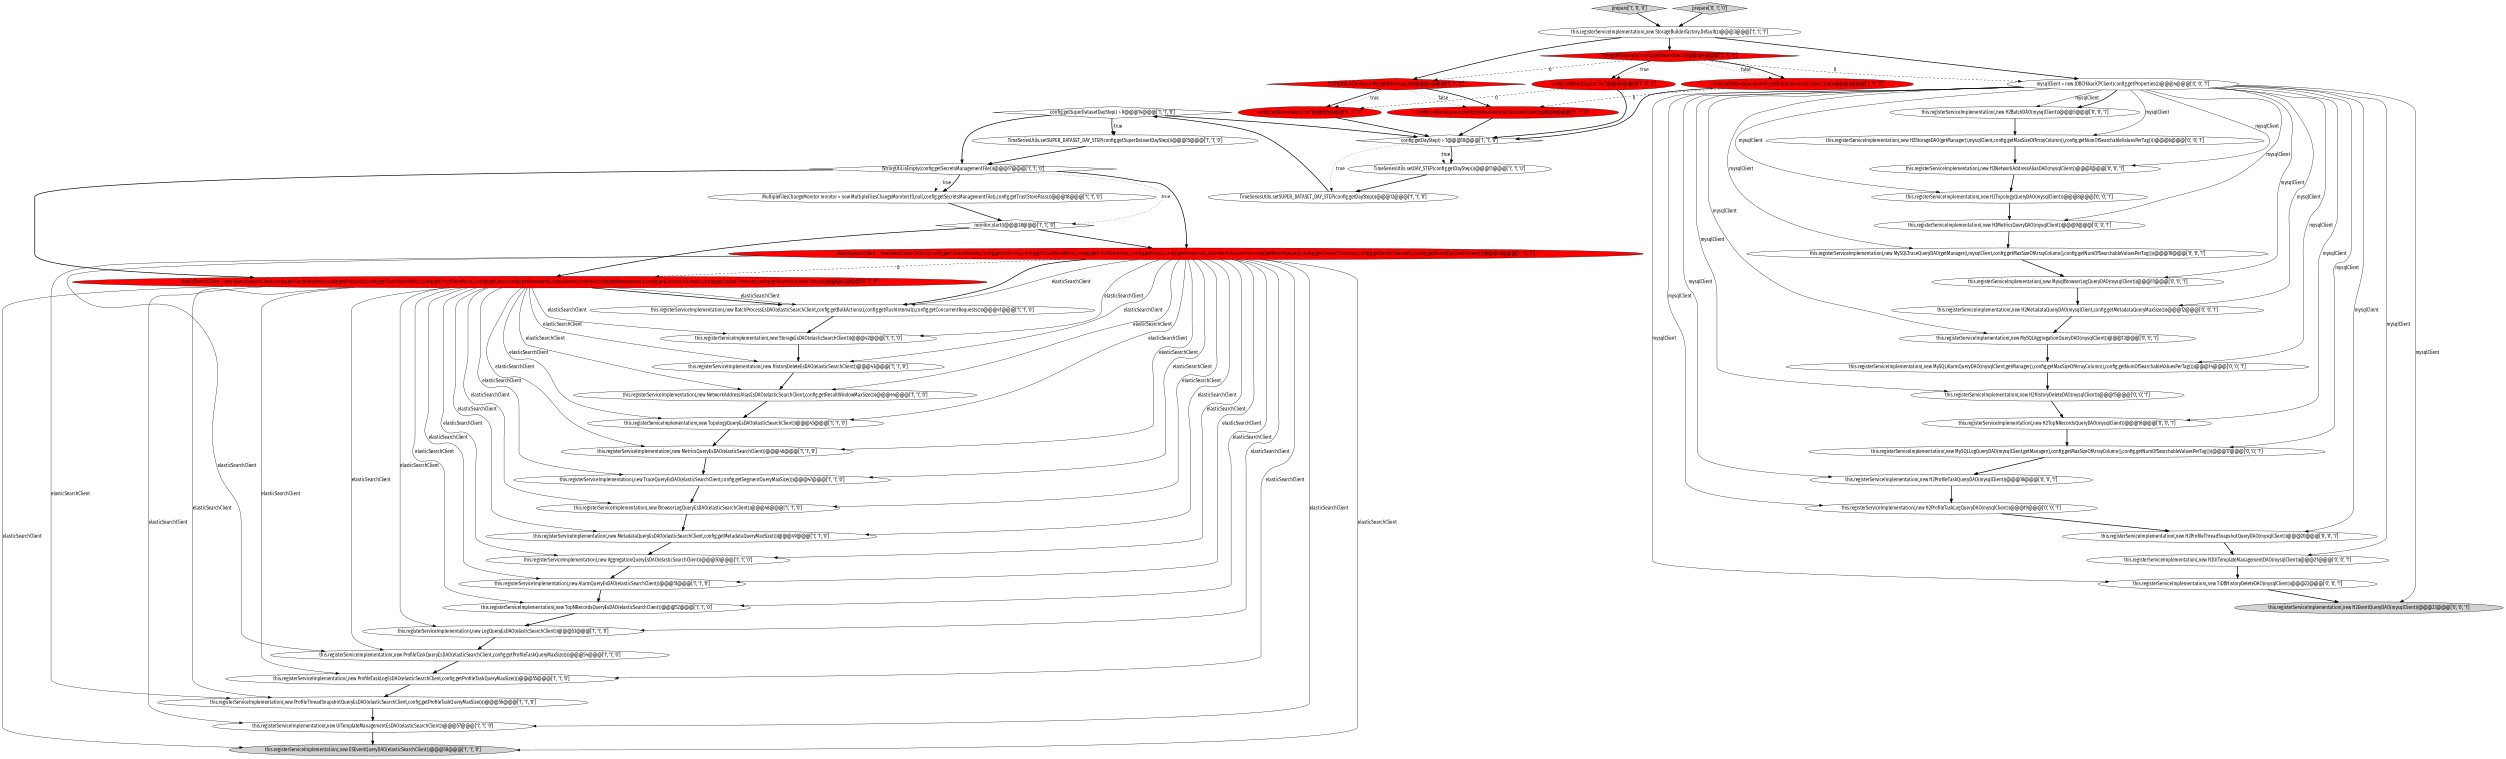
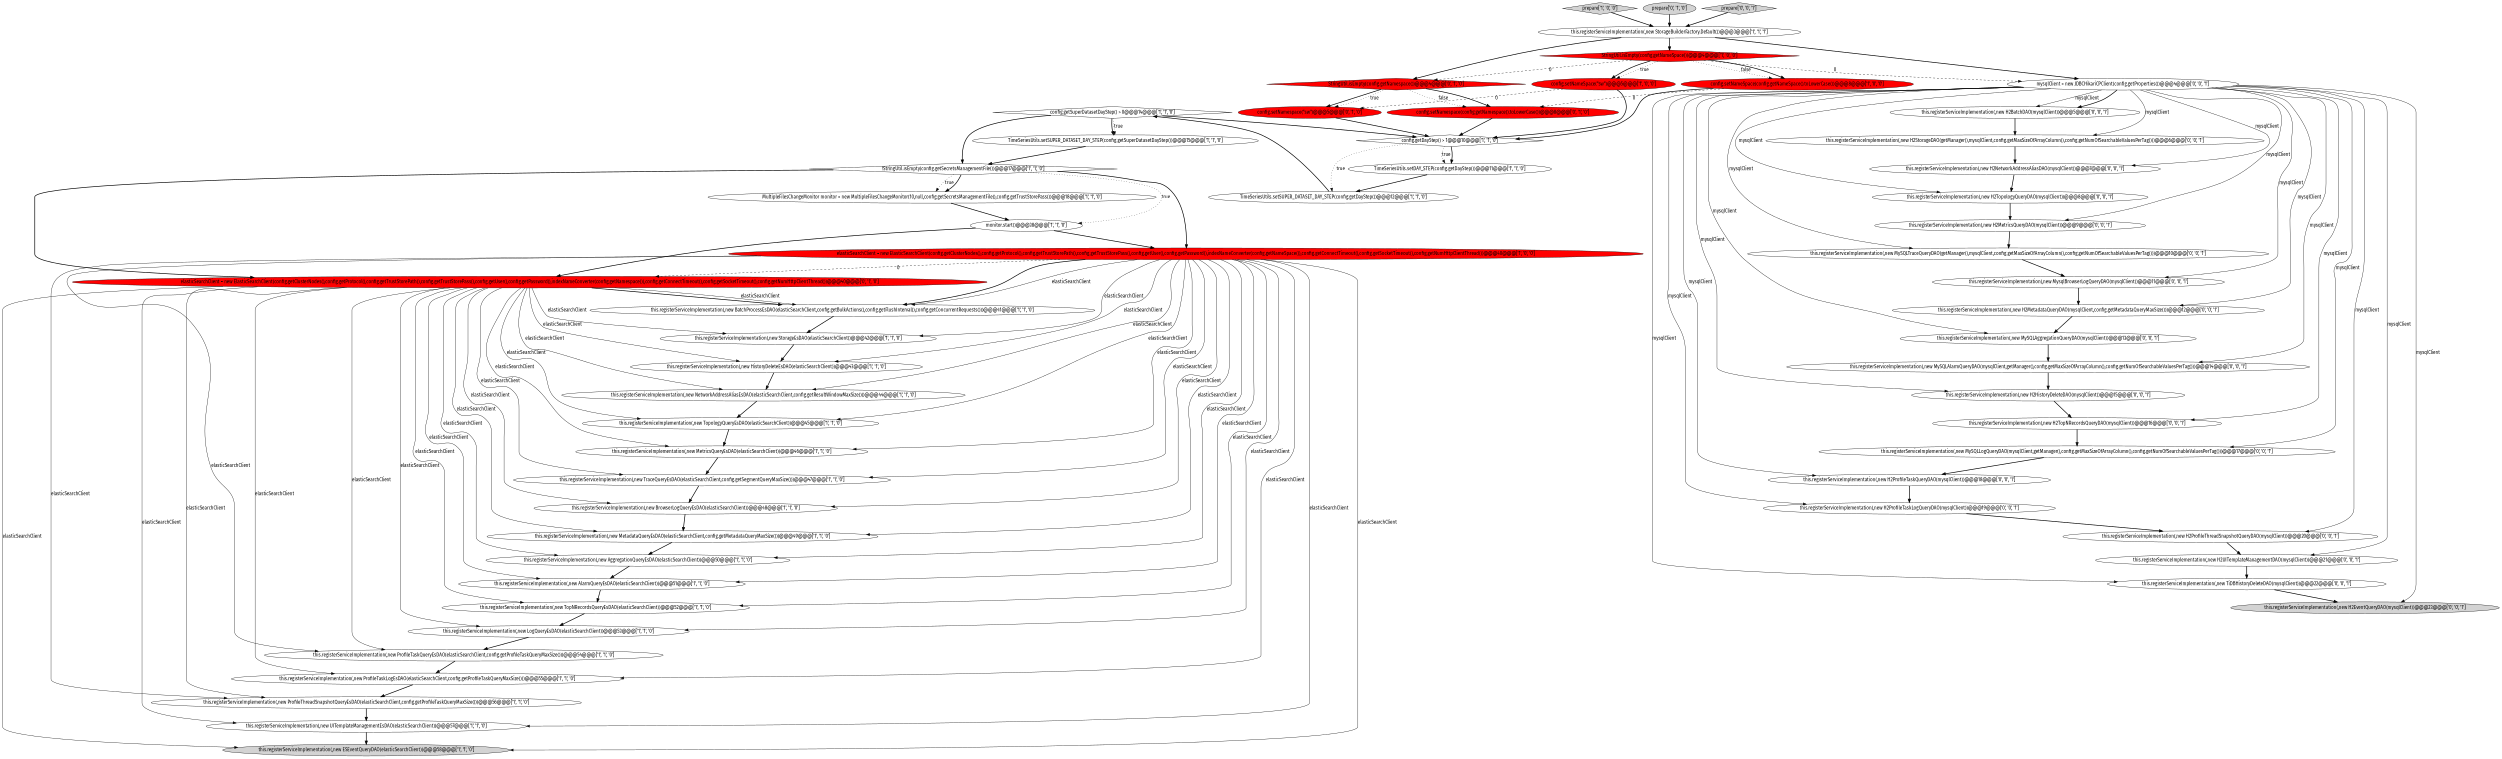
(1710, 8) -> (1670, 8)
none -> (1739, 8)
(1015, 226) -> (1026, 226)
